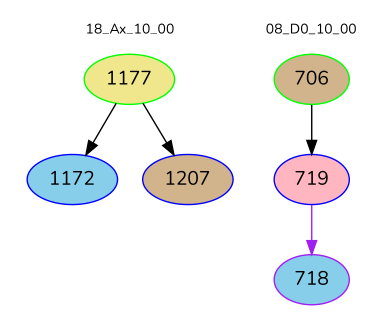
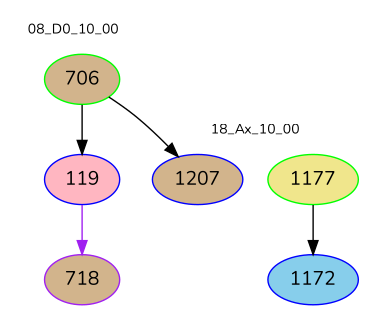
(155, 123) -> (152, 130)
(312, 180) -> (82, 180)
(312, 280) -> (82, 280)
